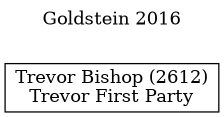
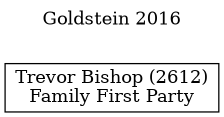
(112, 88) -> (112, 88)
